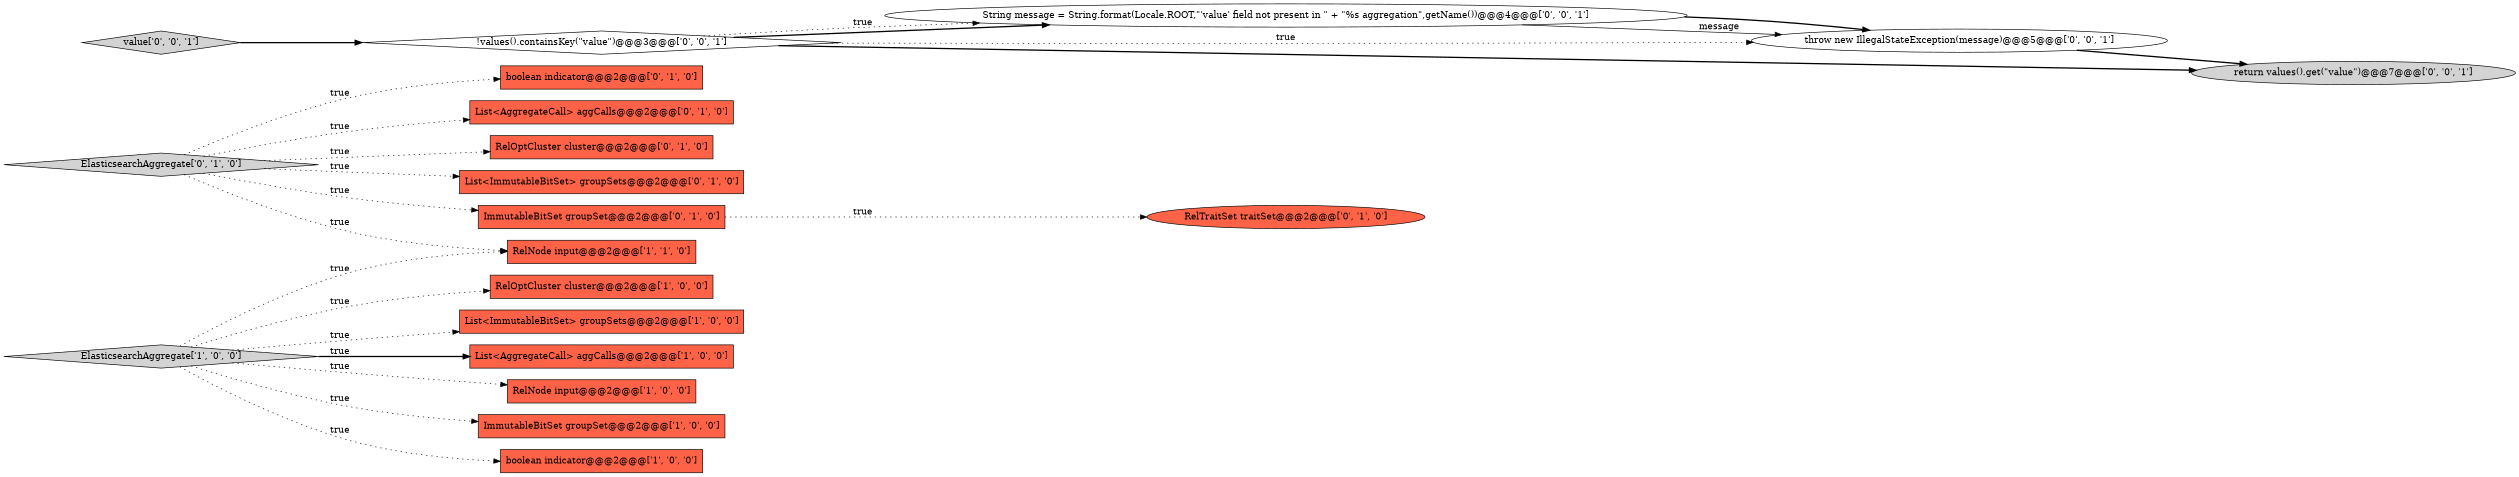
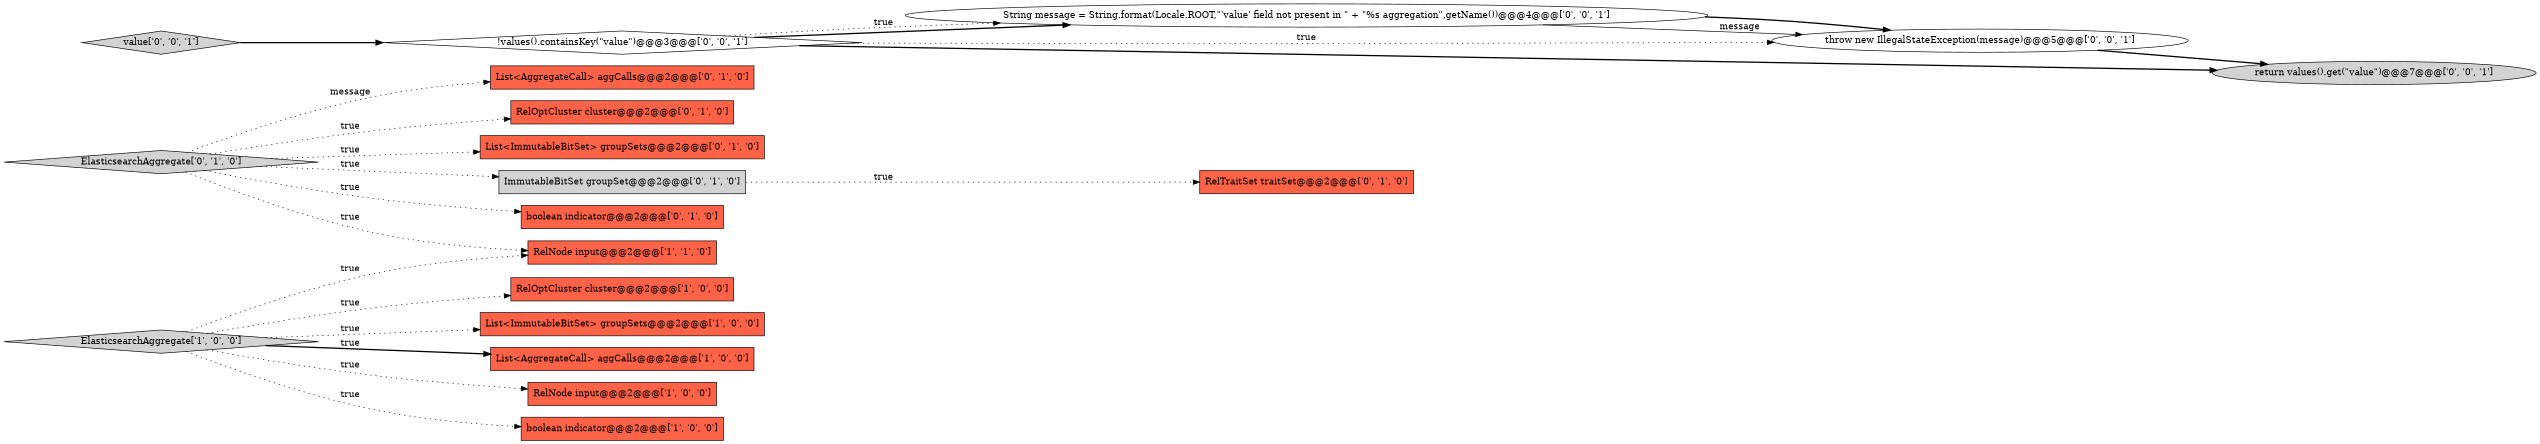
(340, 127) -> (350, 92)
(602, 217) -> (622, 182)
(1286, 217) -> (1307, 182)
(602, 426) -> none
